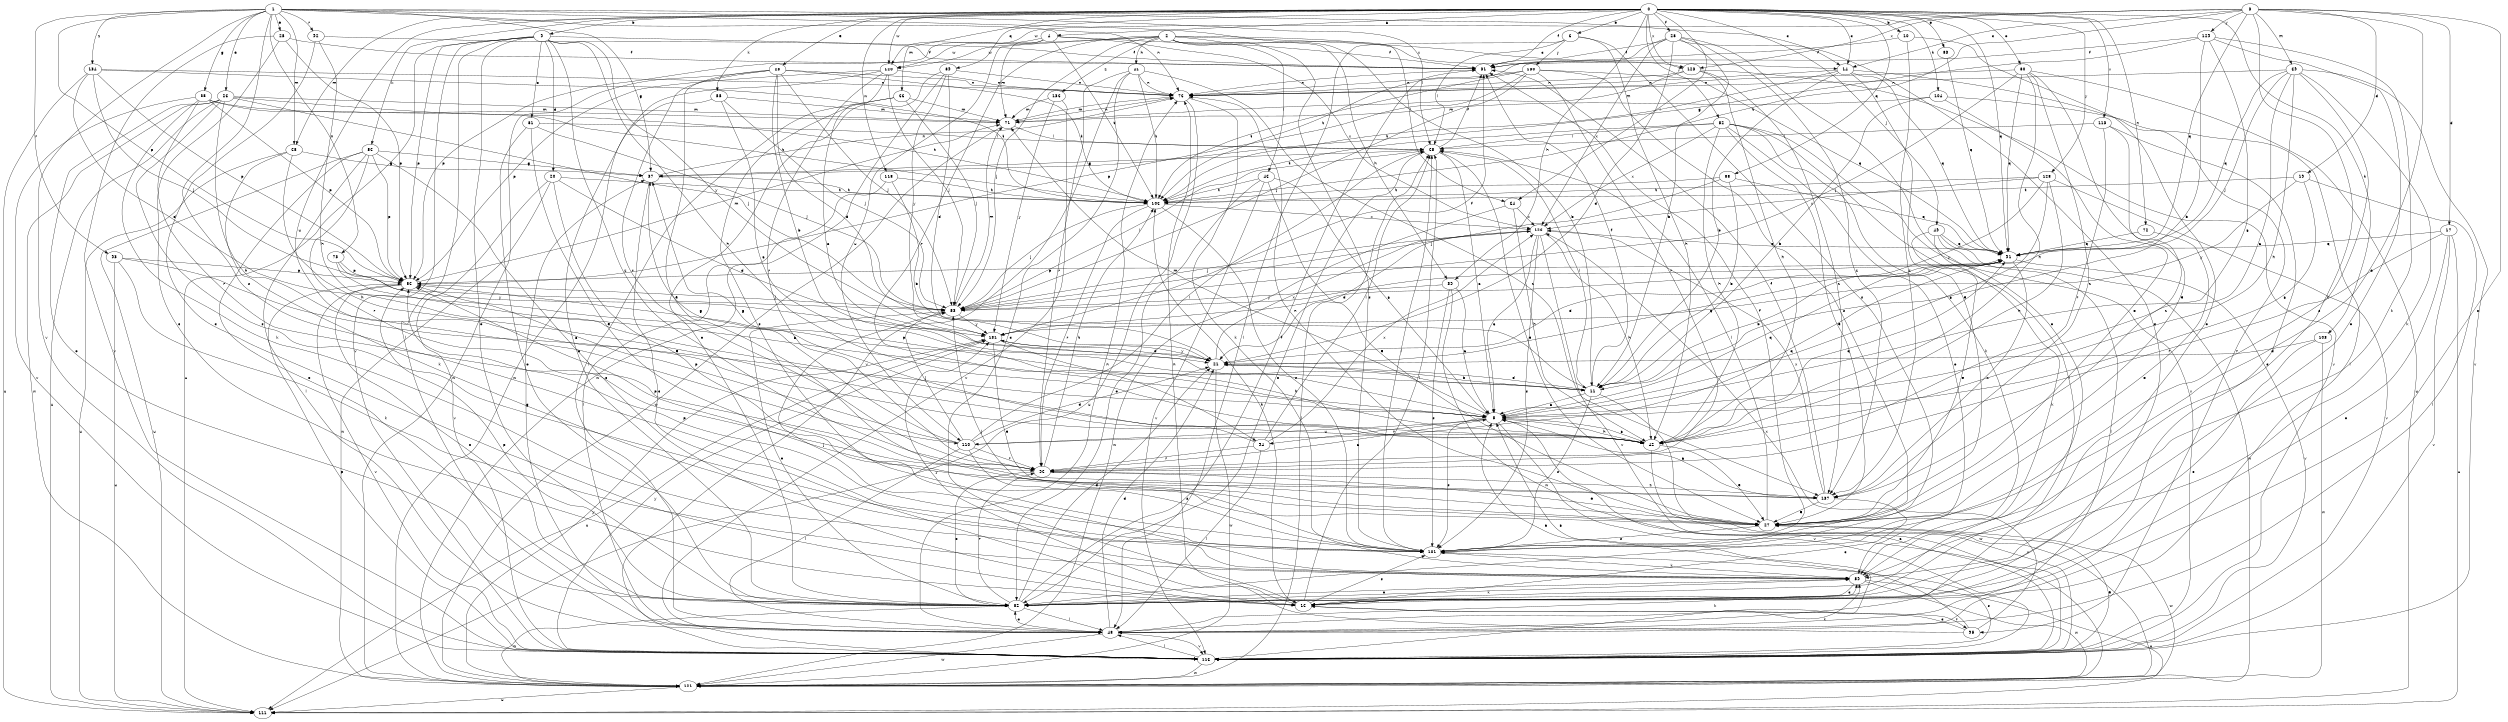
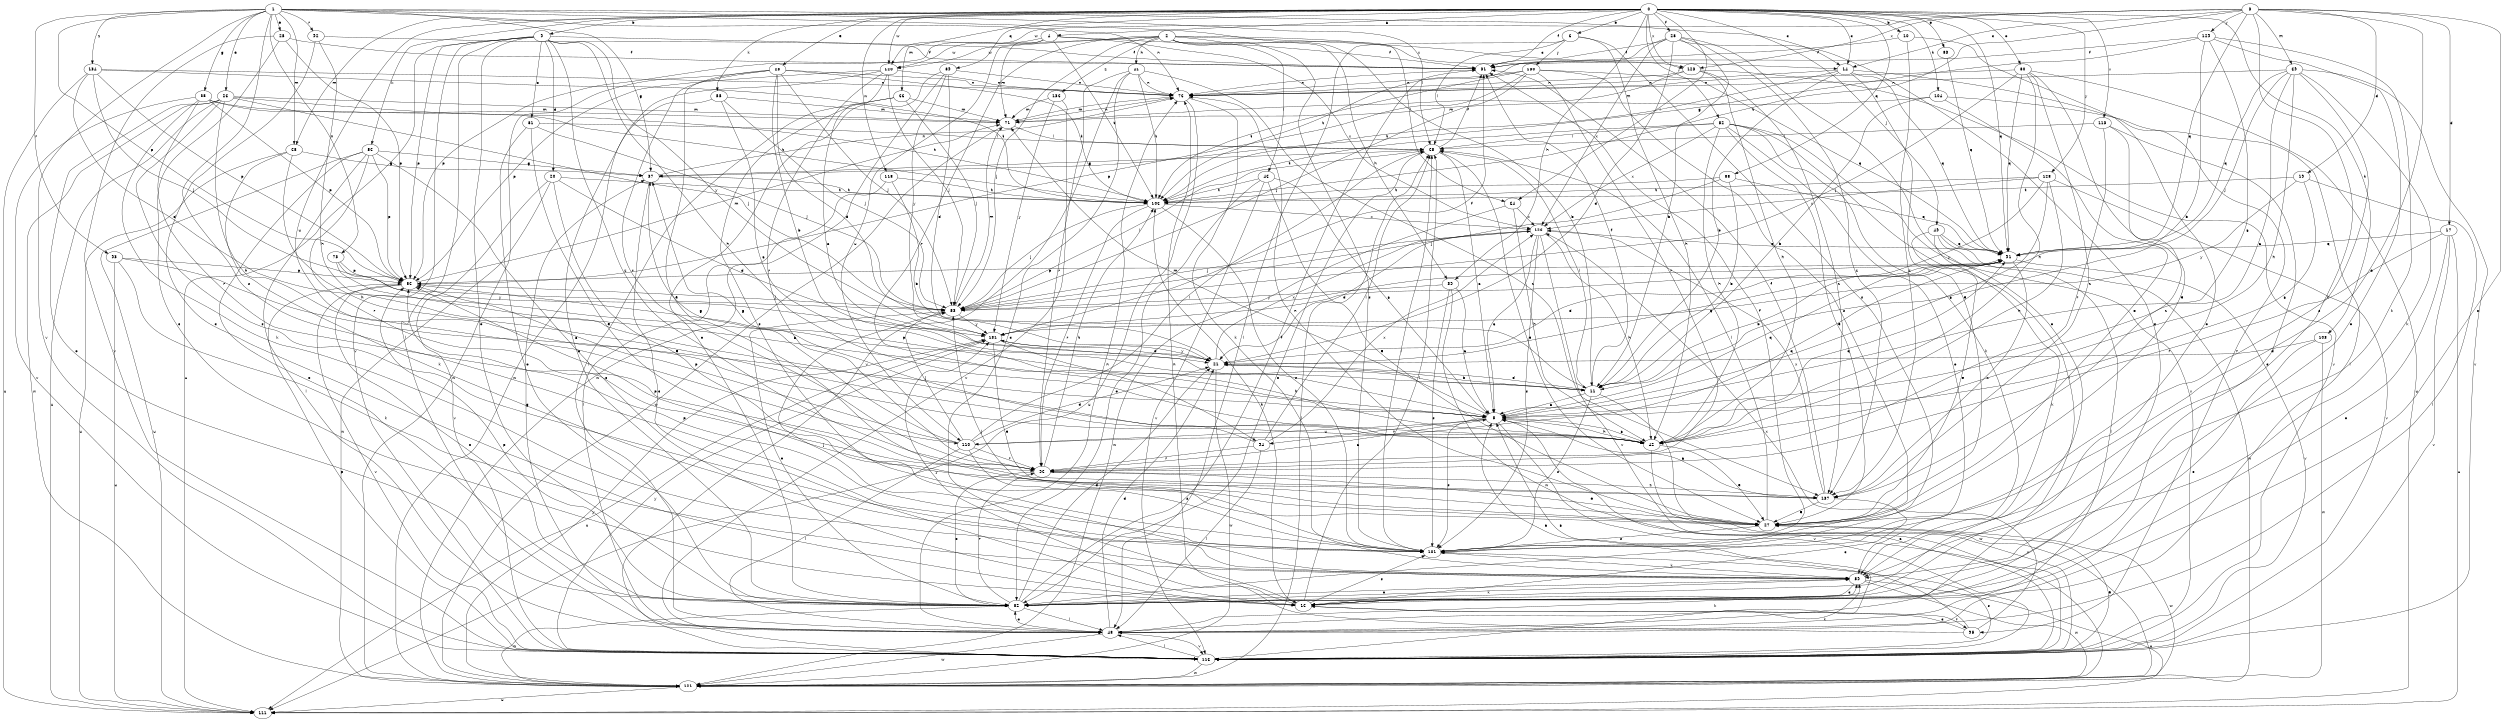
(2146, 230) -> none
